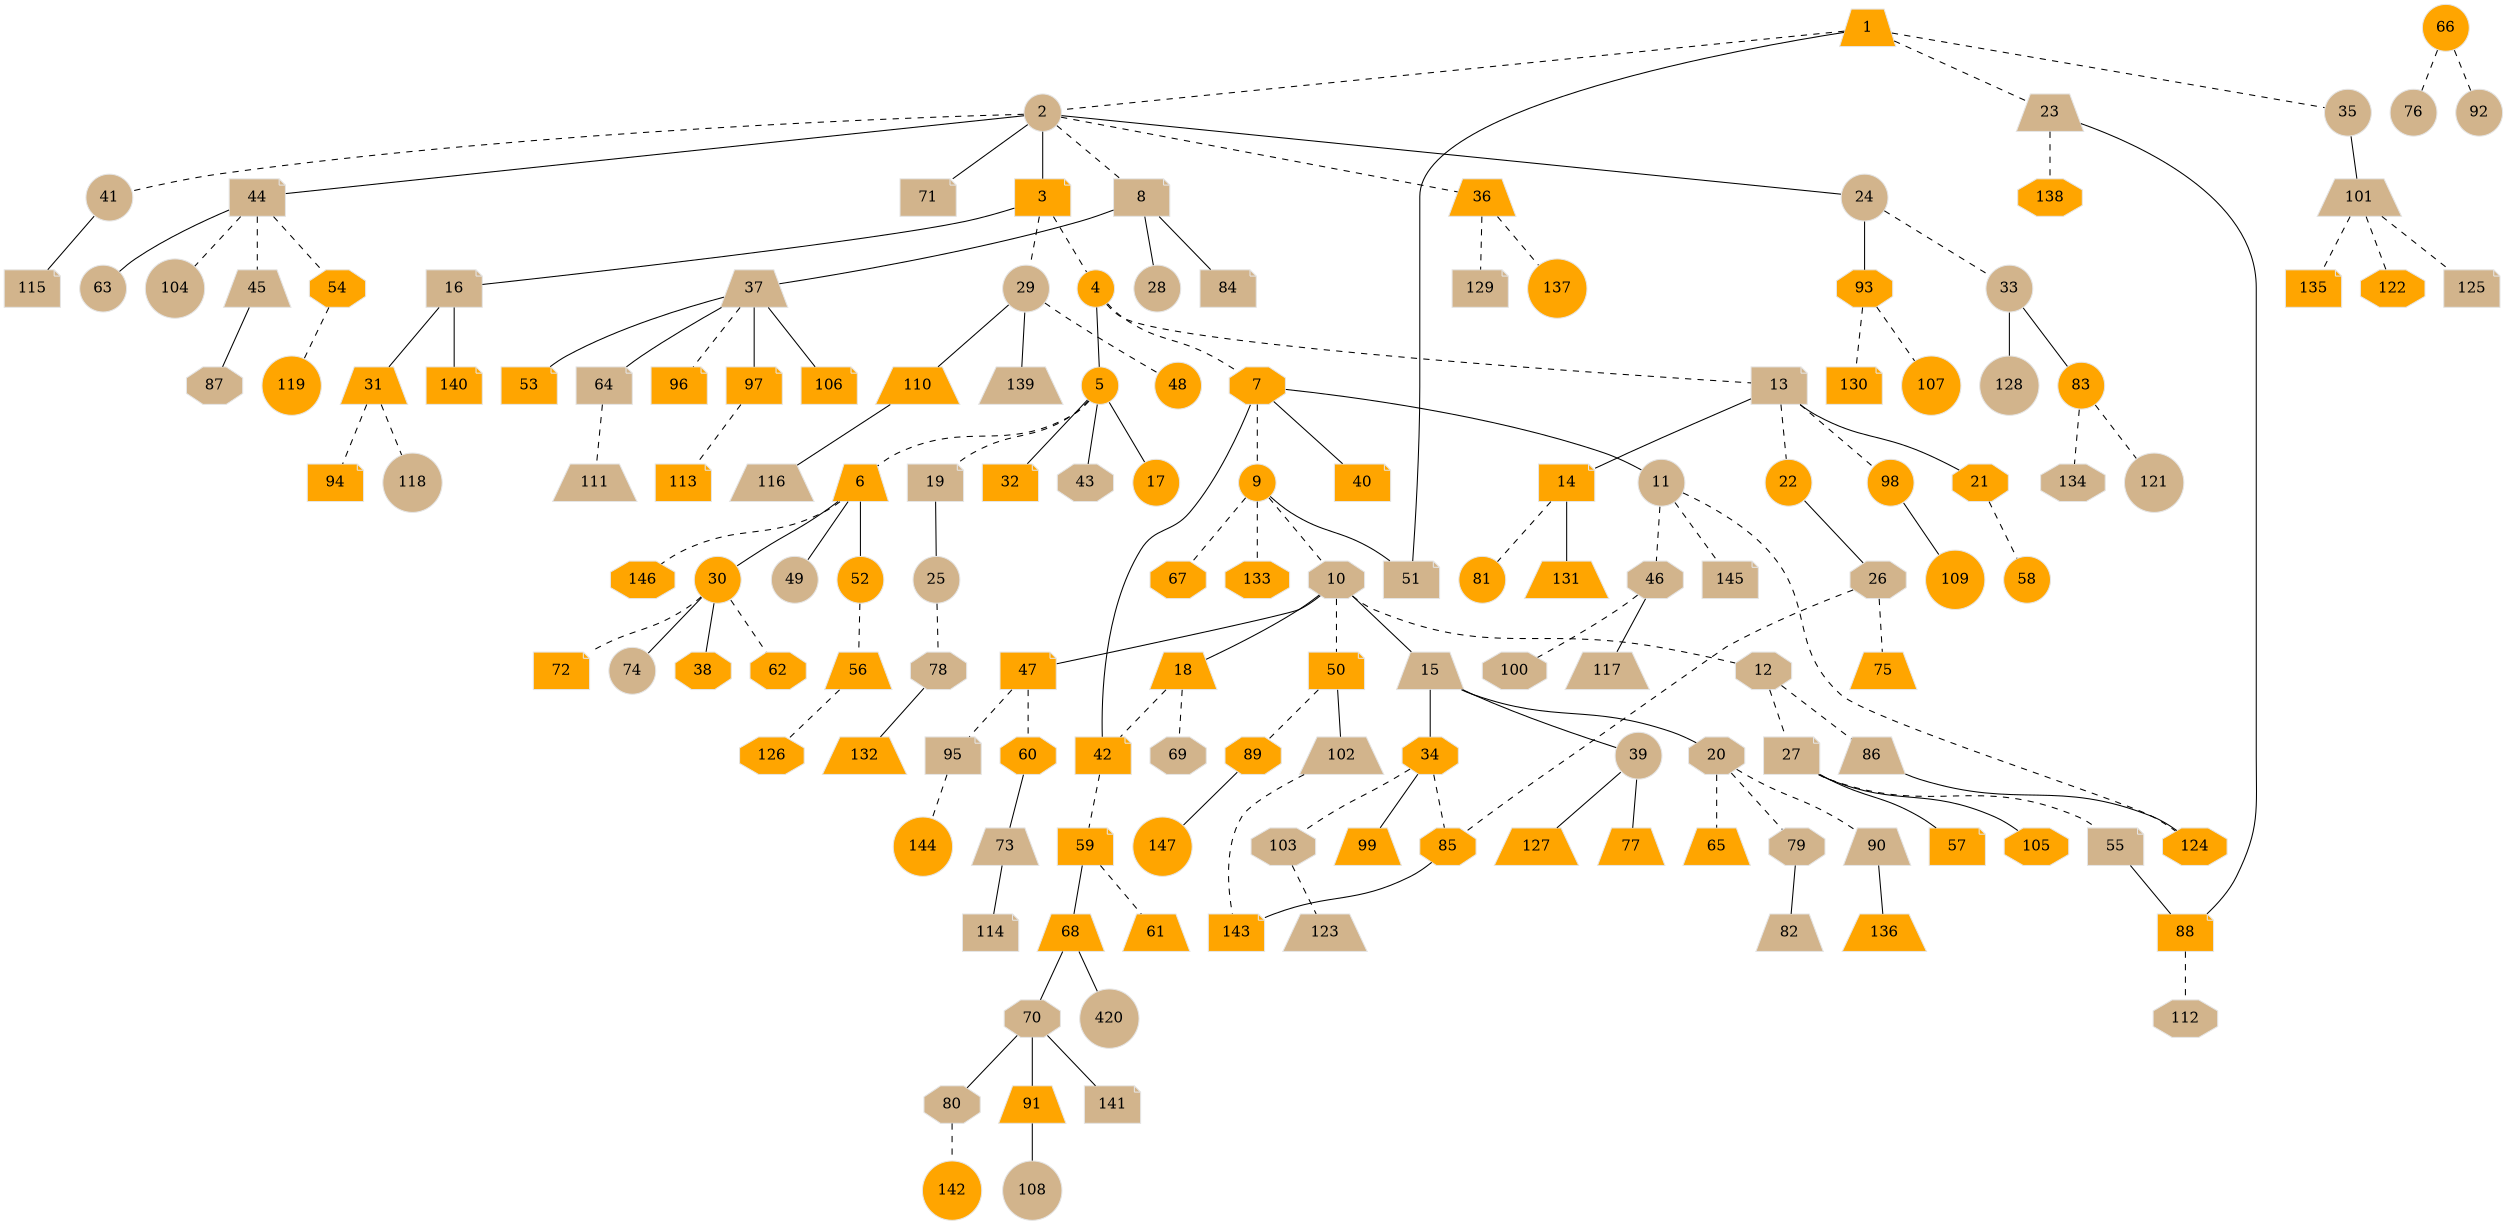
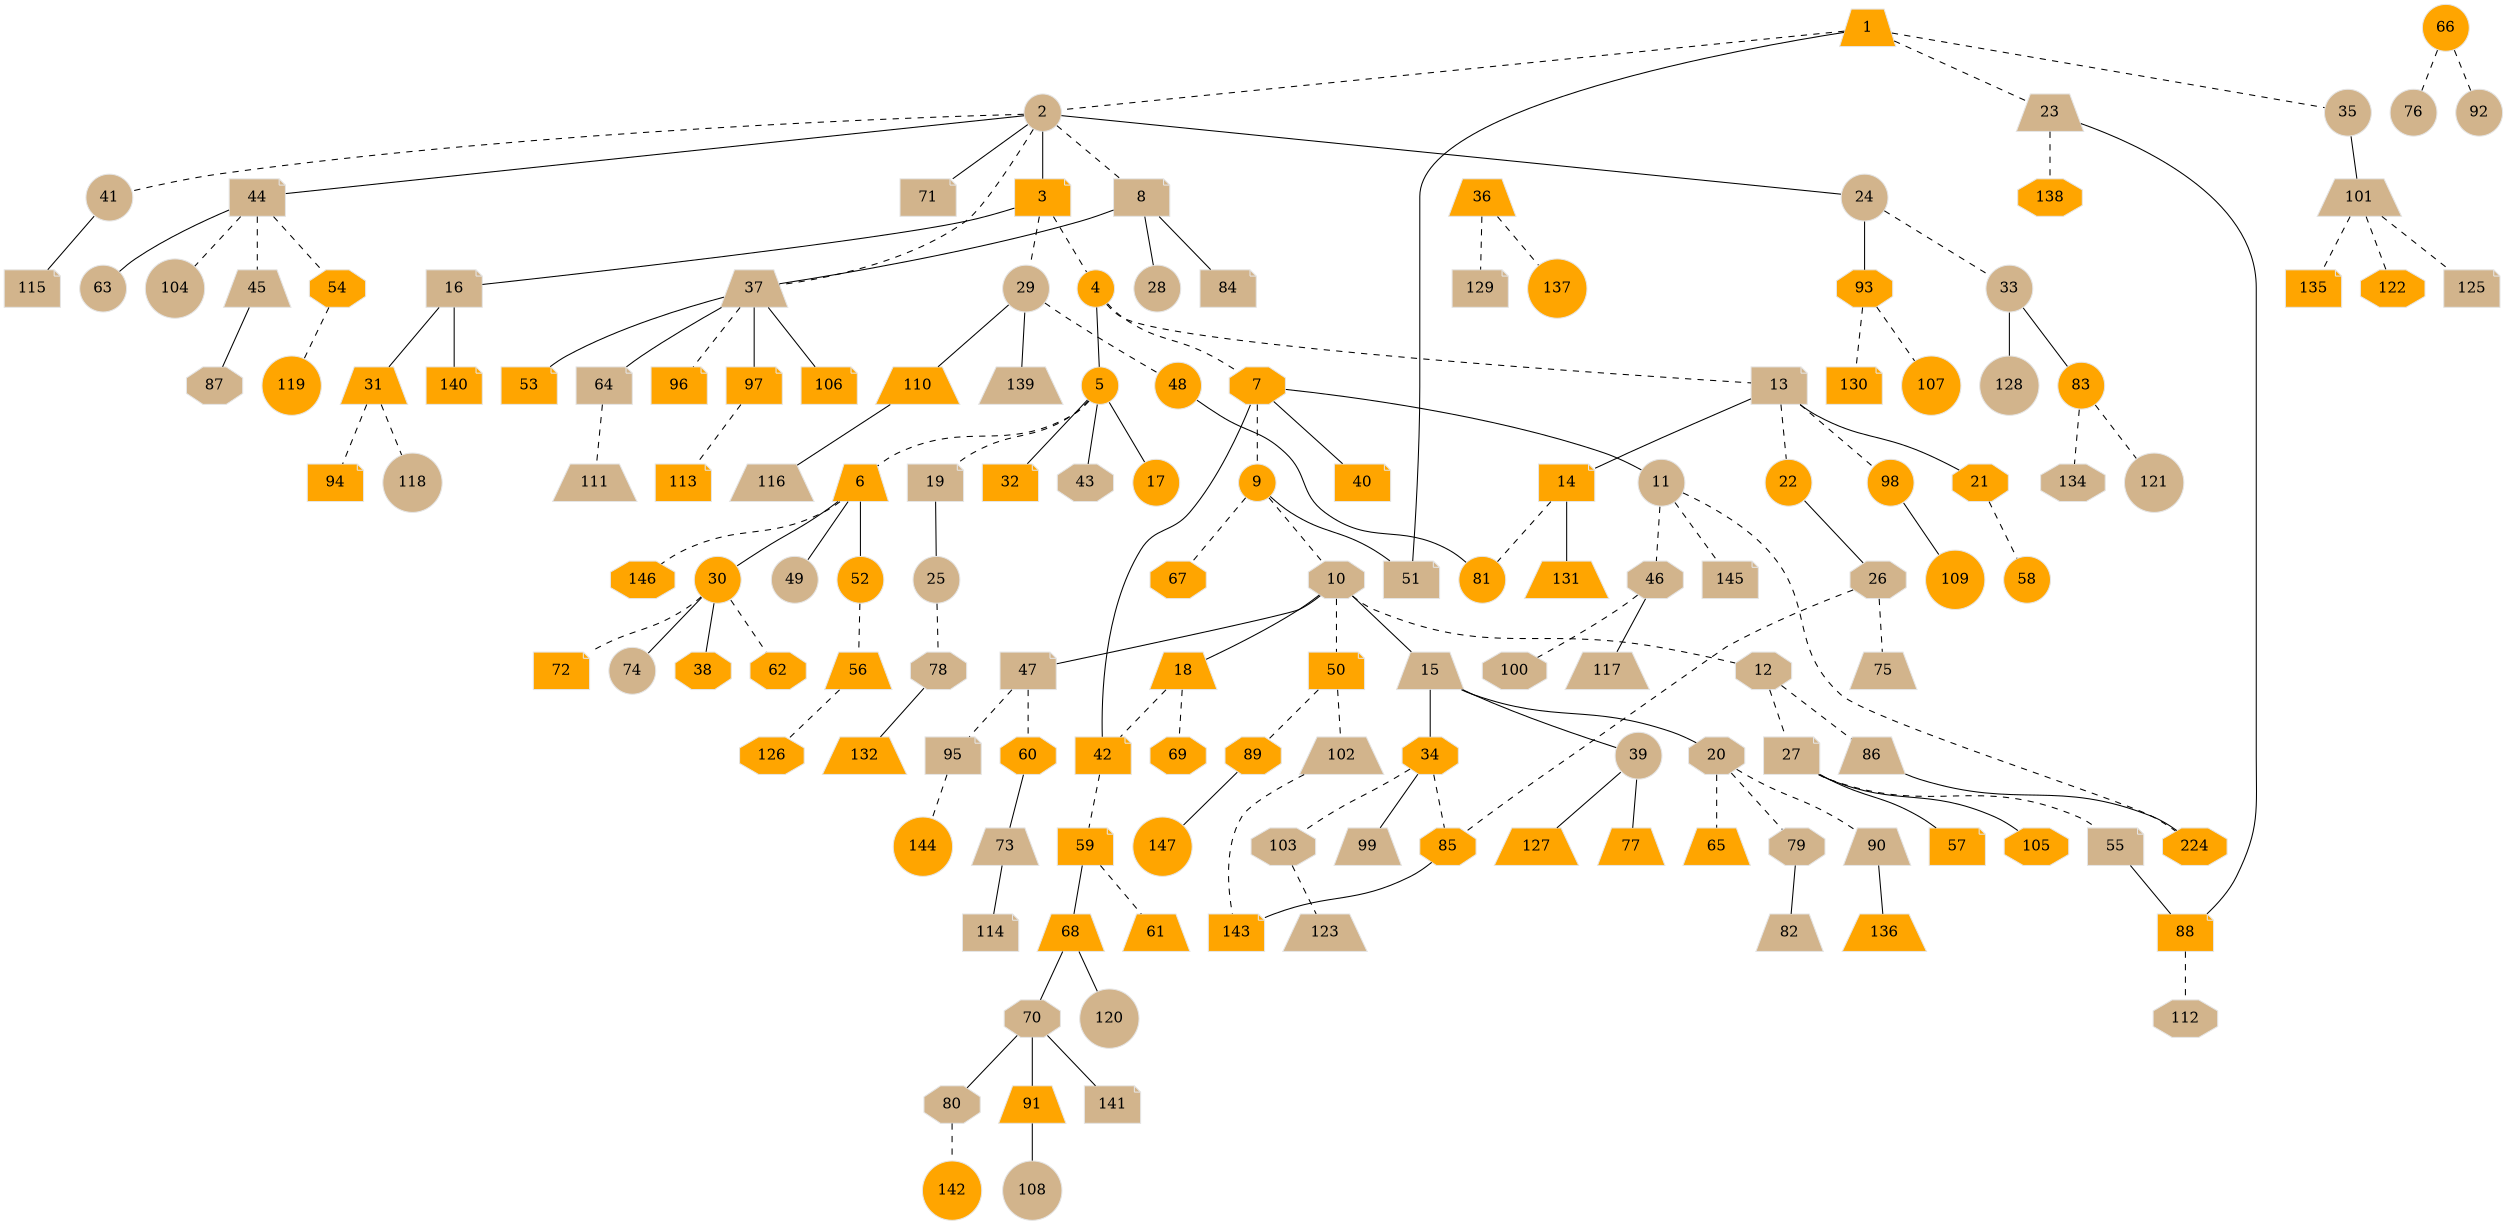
(1259, 155) -> (929, 242)
none -> (1316, 505)
(1257, 580) -> none
(1028, 671) -> (1028, 671)
(1883, 671) -> (1883, 671)
(1339, 713) -> (1339, 713)
(1178, 756) -> (1178, 756)
(1368, 847) -> (1368, 847)
(2195, 847) -> (2195, 847)
(1109, 1019) -> (1109, 1019)
